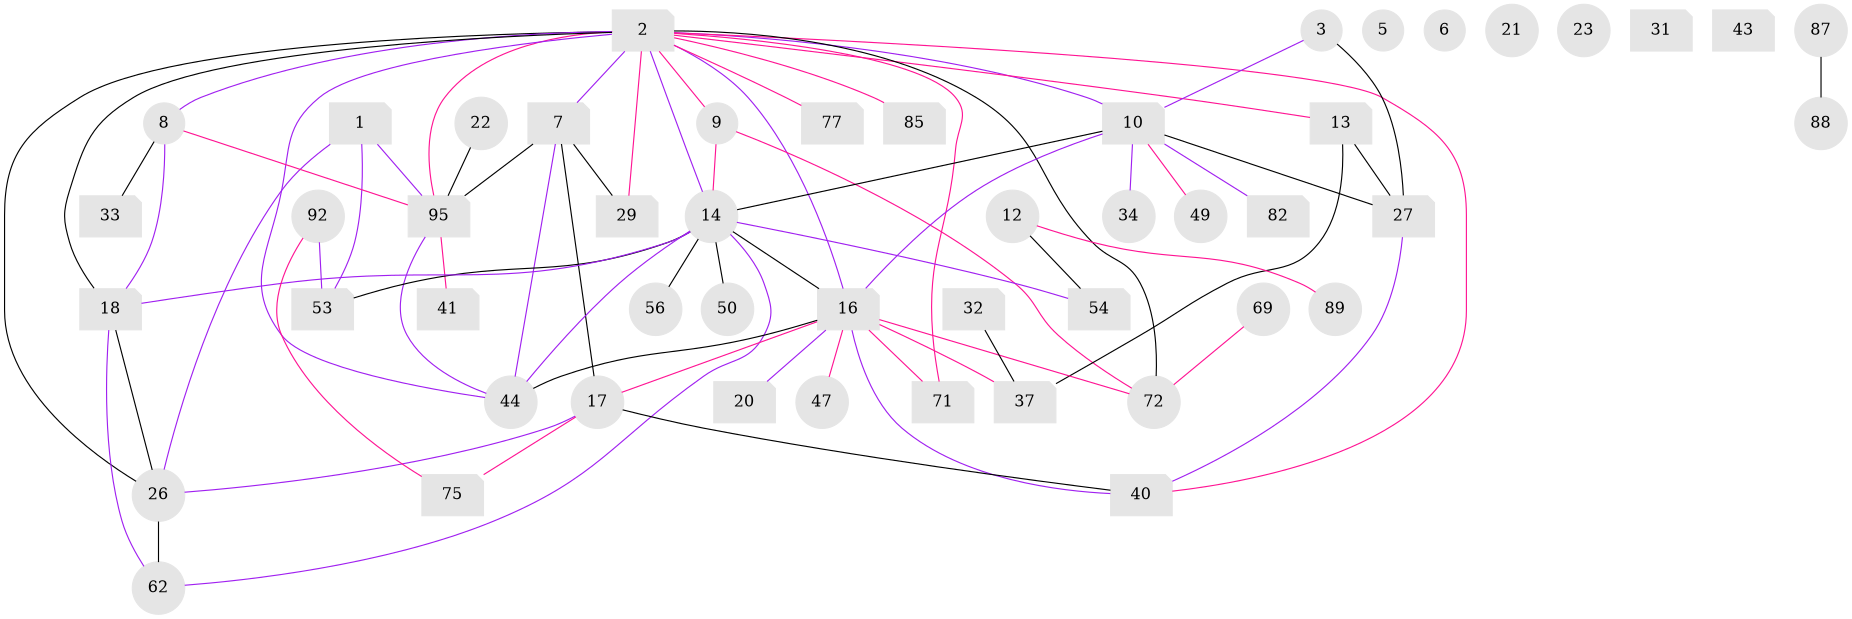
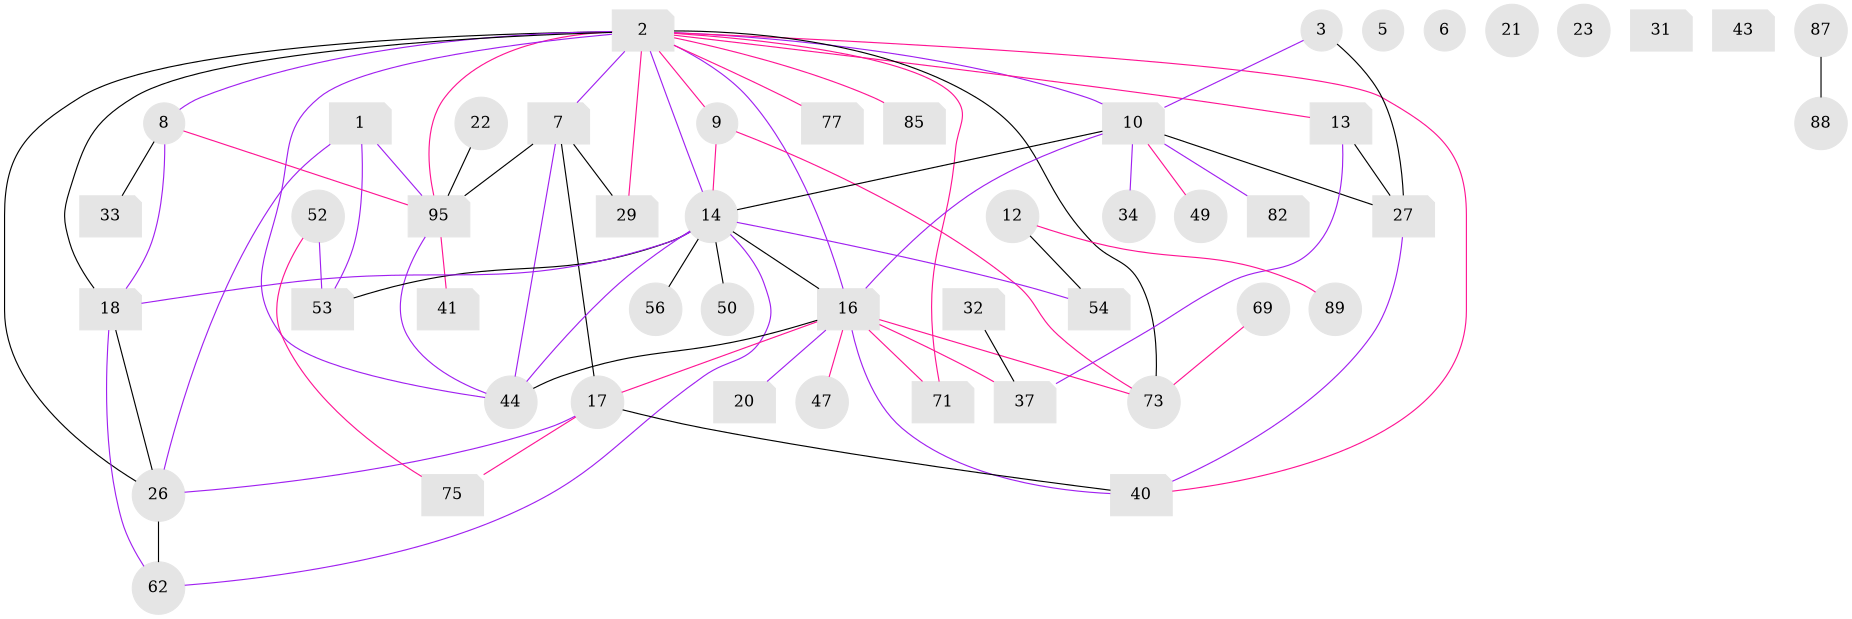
(318, 216) -> (318, 216)
(1230, 282) -> (1230, 282)
(1154, 402) -> (1154, 402)
